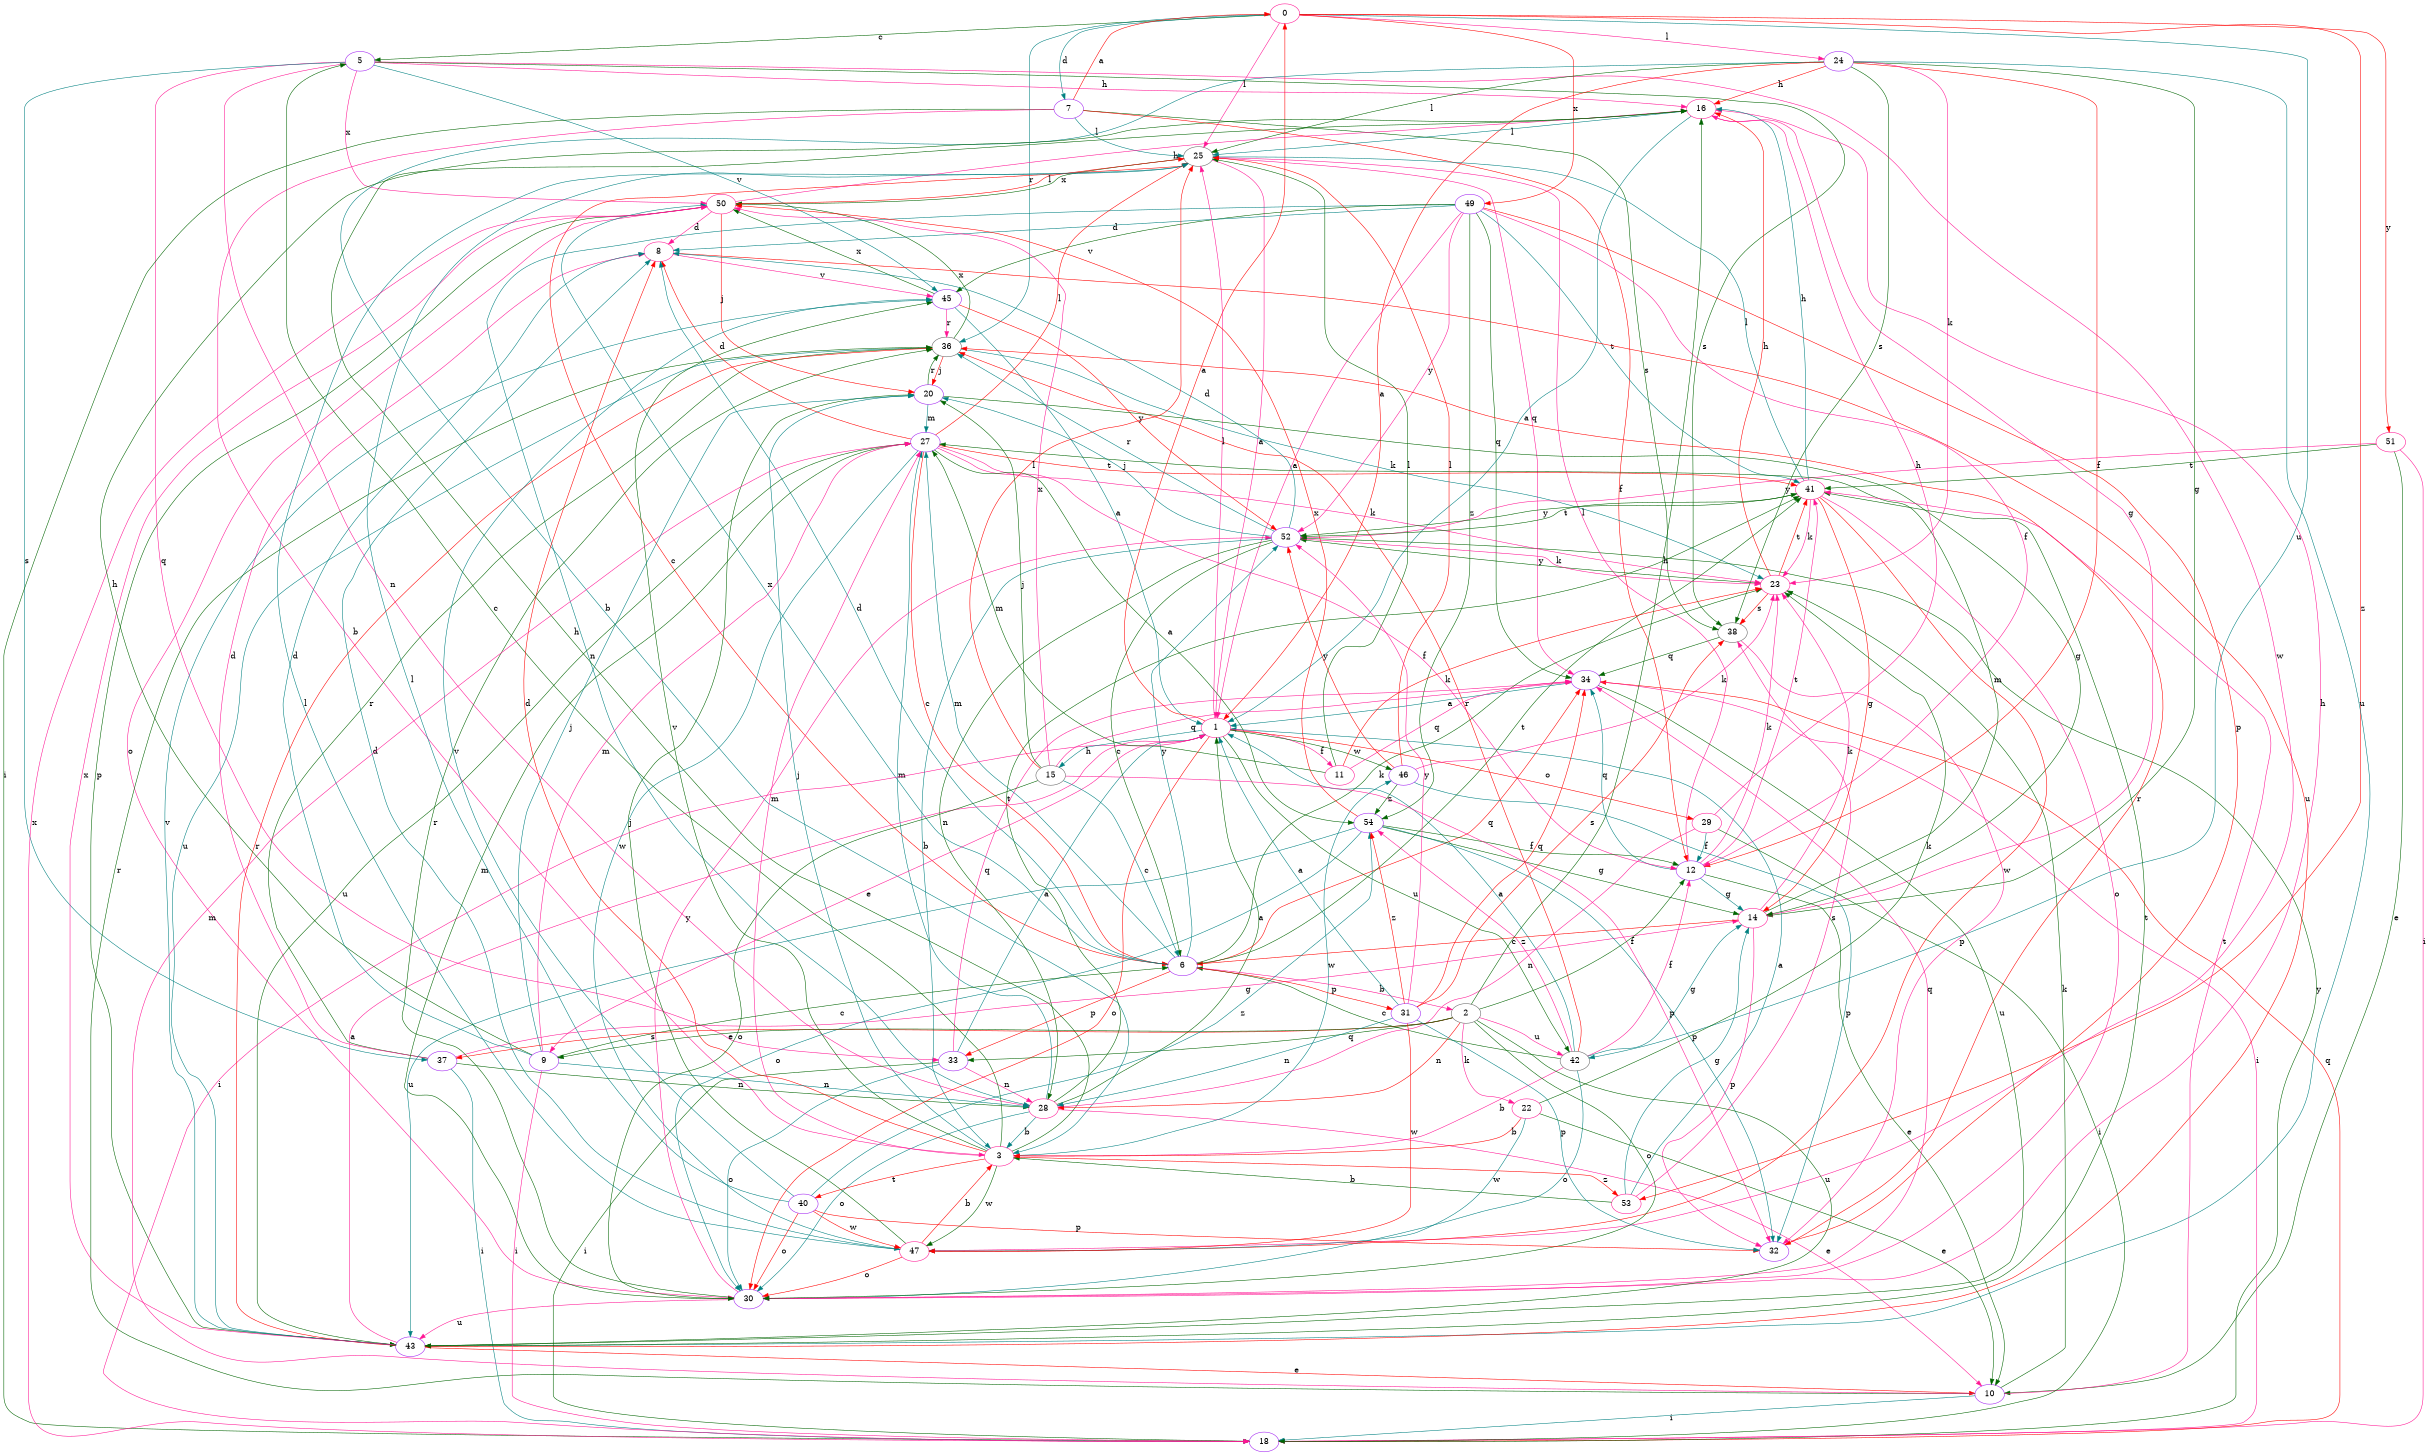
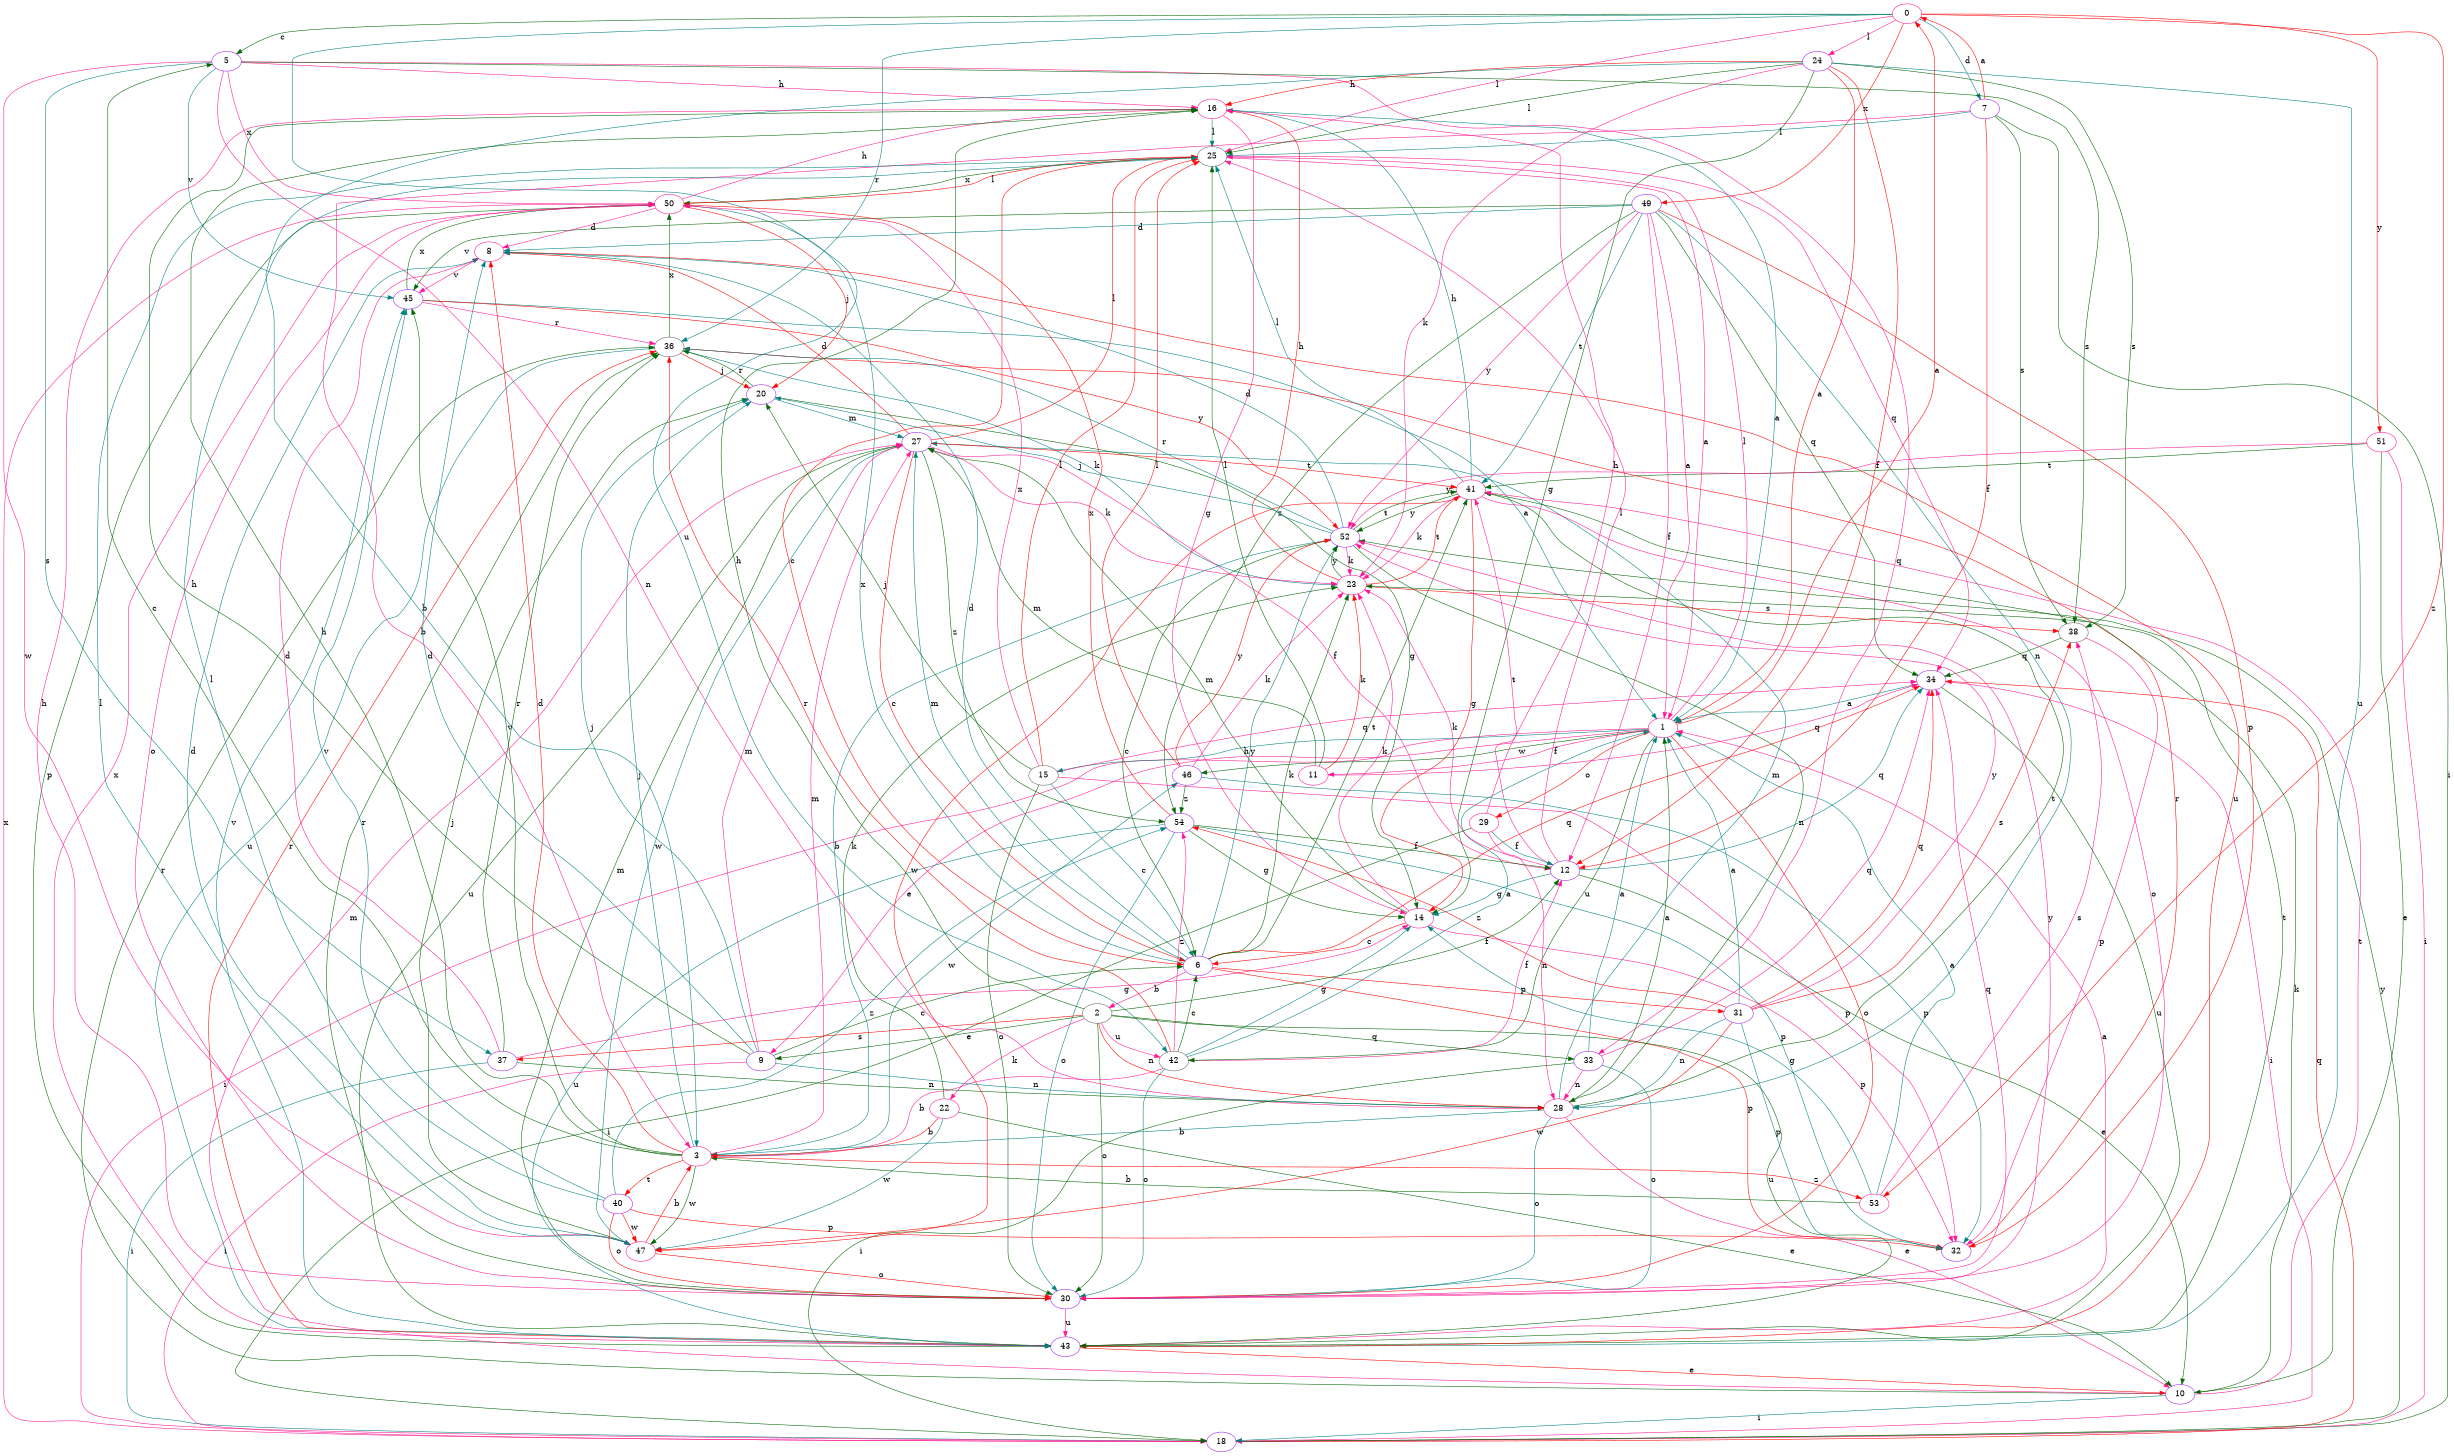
(1170, 633) -> (955, 633)
(1070, 1012) -> (1596, 1034)
